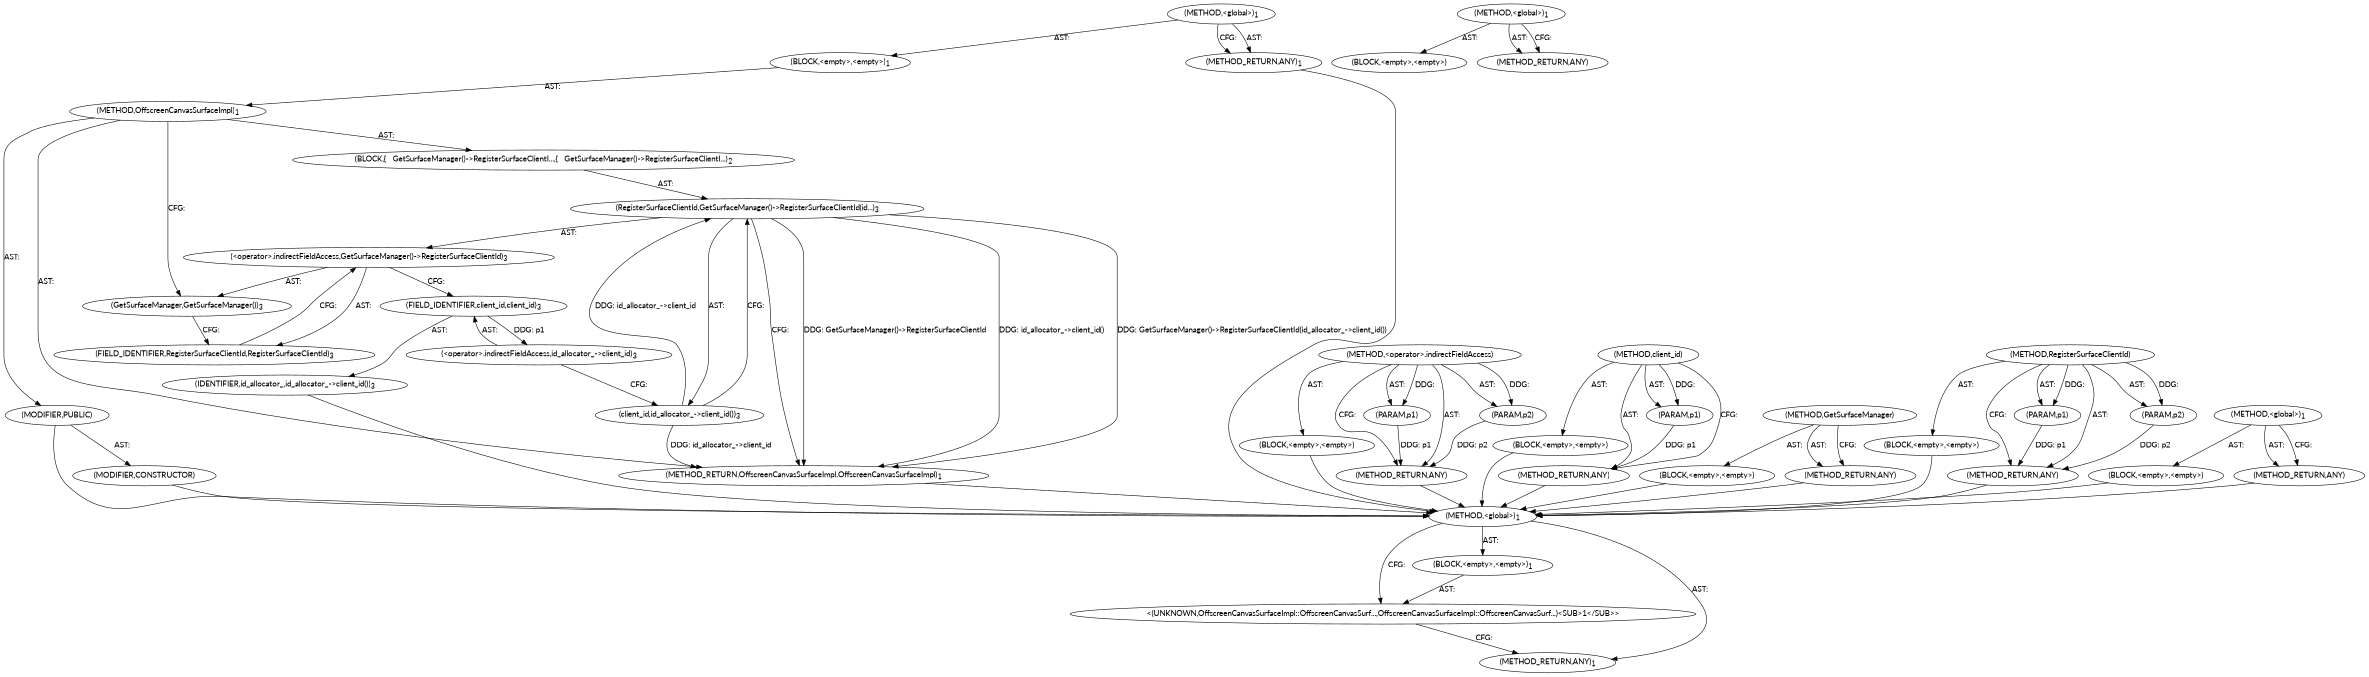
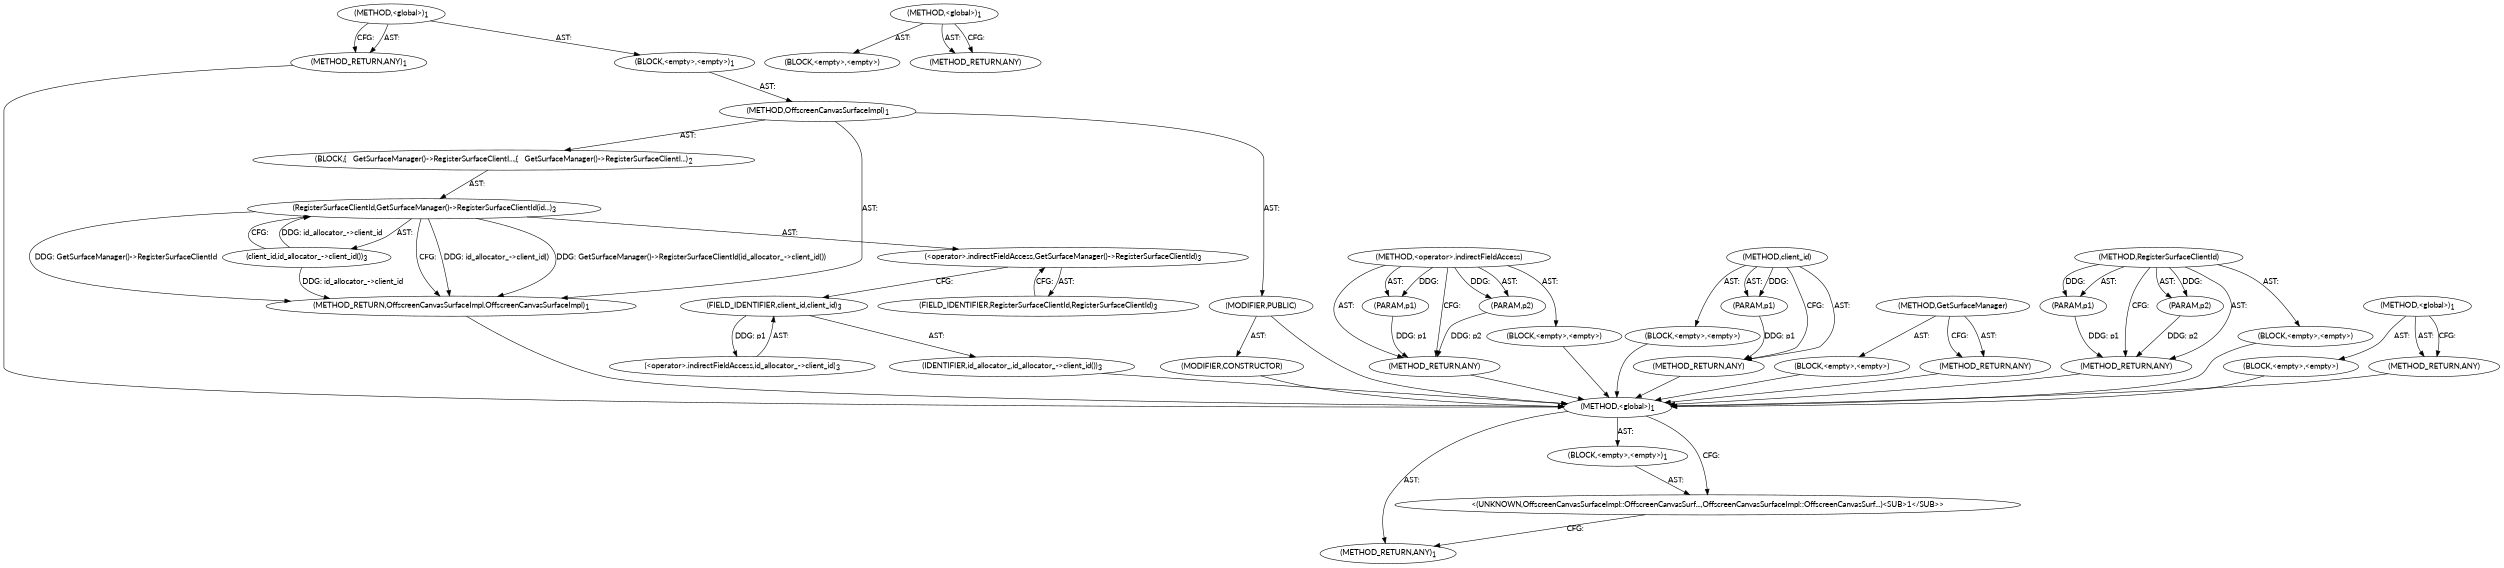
(187, 306) -> none
(607, 384) -> none
